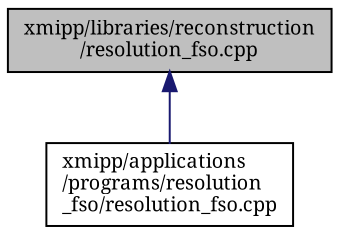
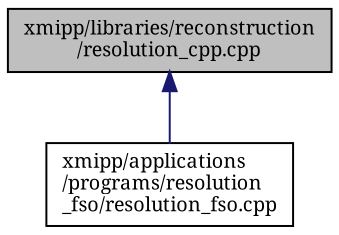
(170, 40) -> (170, 40)
